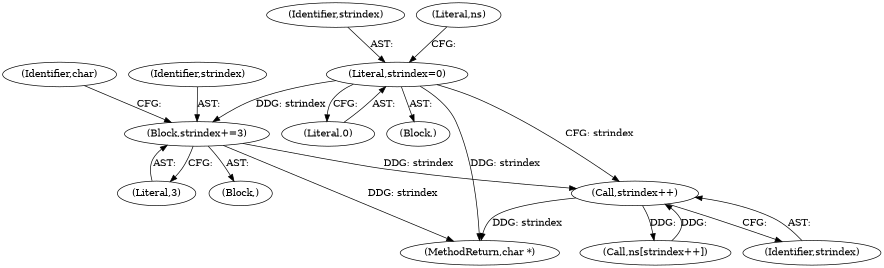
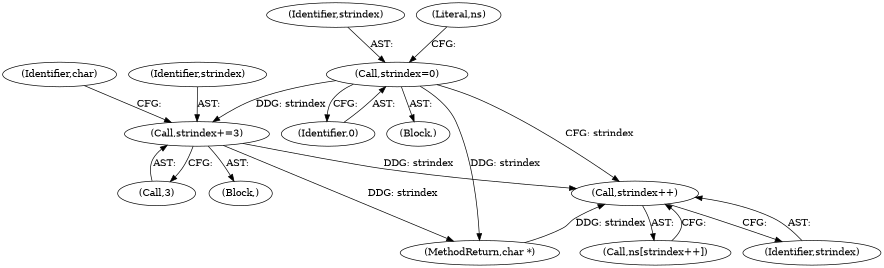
(397, 74) -> (397, 74)
(197, 134) -> (197, 134)
(328, 134) -> (328, 134)
(157, 193) -> (157, 193)
(524, 206) -> (563, 228)
(664, 223) -> (664, 223)
(695, 223) -> (695, 223)
